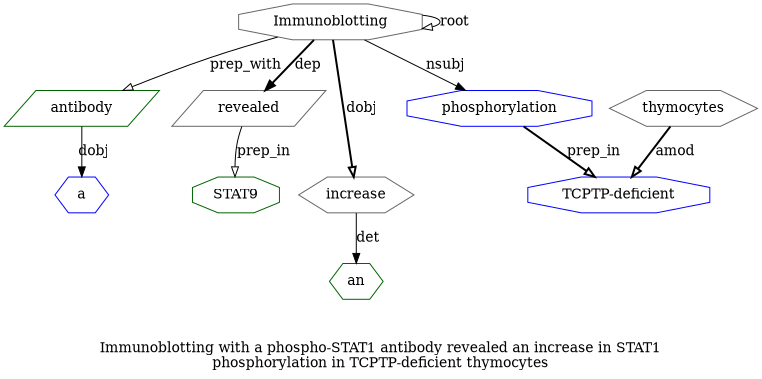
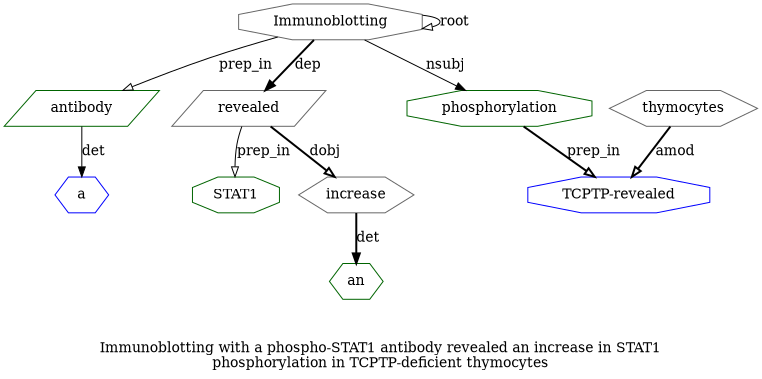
(246, 65) -> (246, 65)
(343, 103) -> (298, 148)
(499, 108) -> (499, 108)
(94, 152) -> (94, 152)
(236, 195) -> (236, 195)
(619, 195) -> (619, 195)
(356, 233) -> (356, 233)
